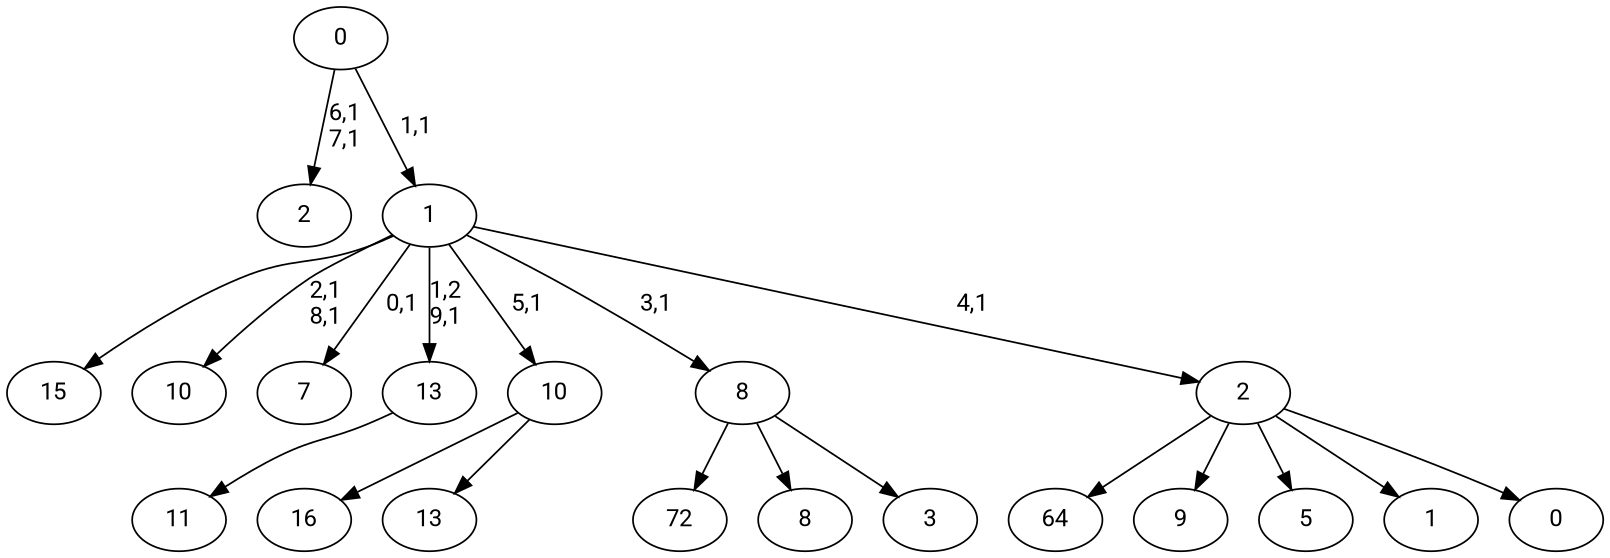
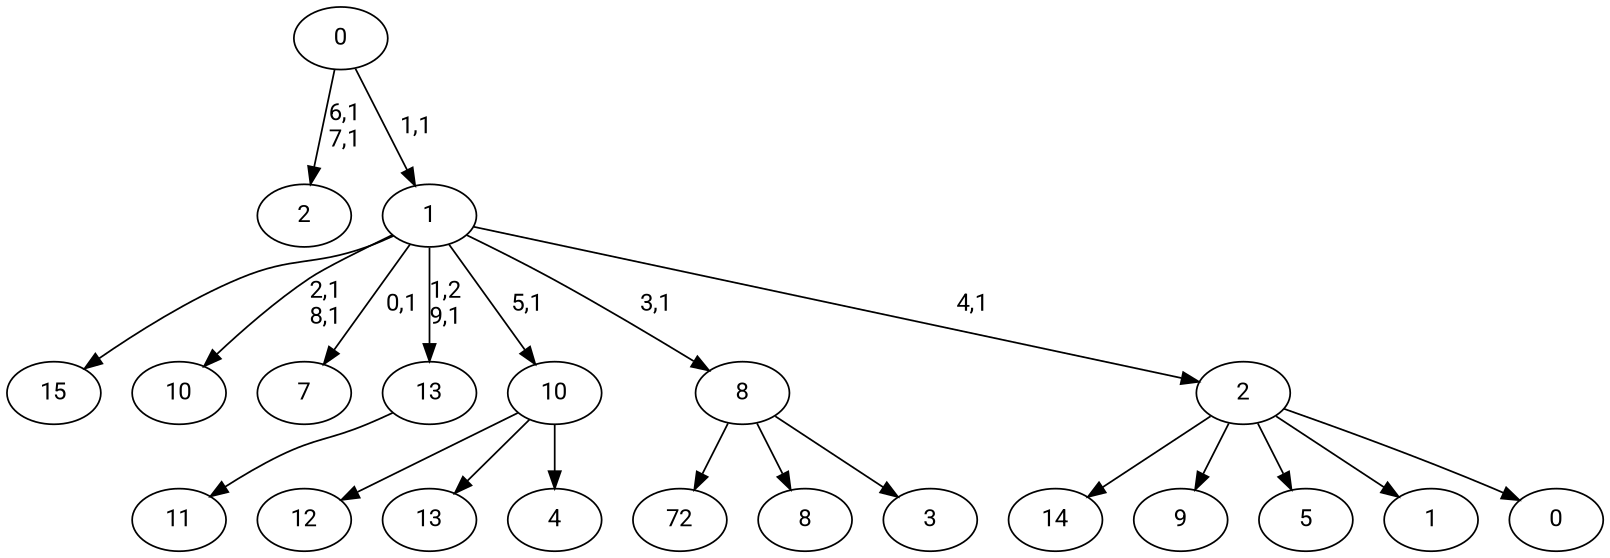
(304, 520) -> (304, 520)
none -> (555, 520)
(1056, 520) -> (1056, 520)
